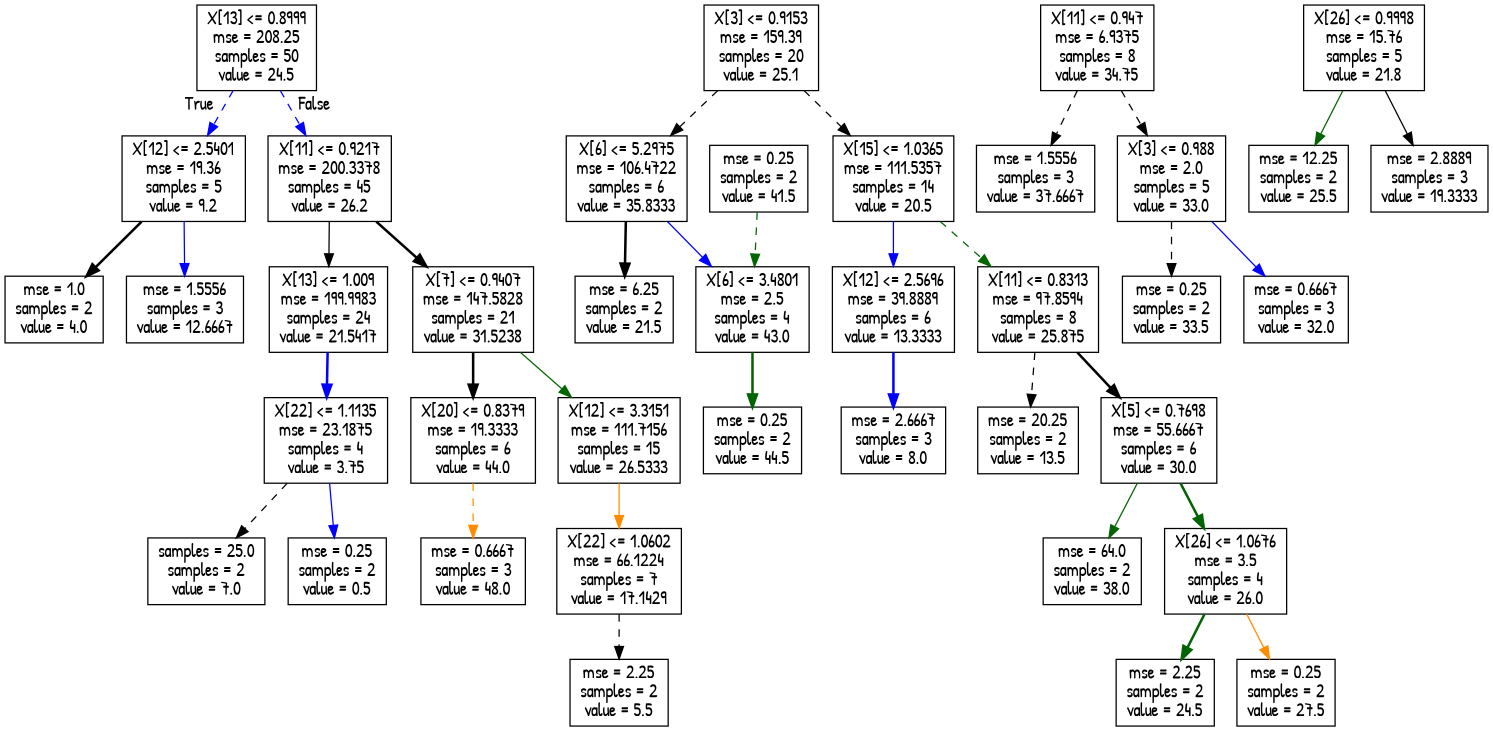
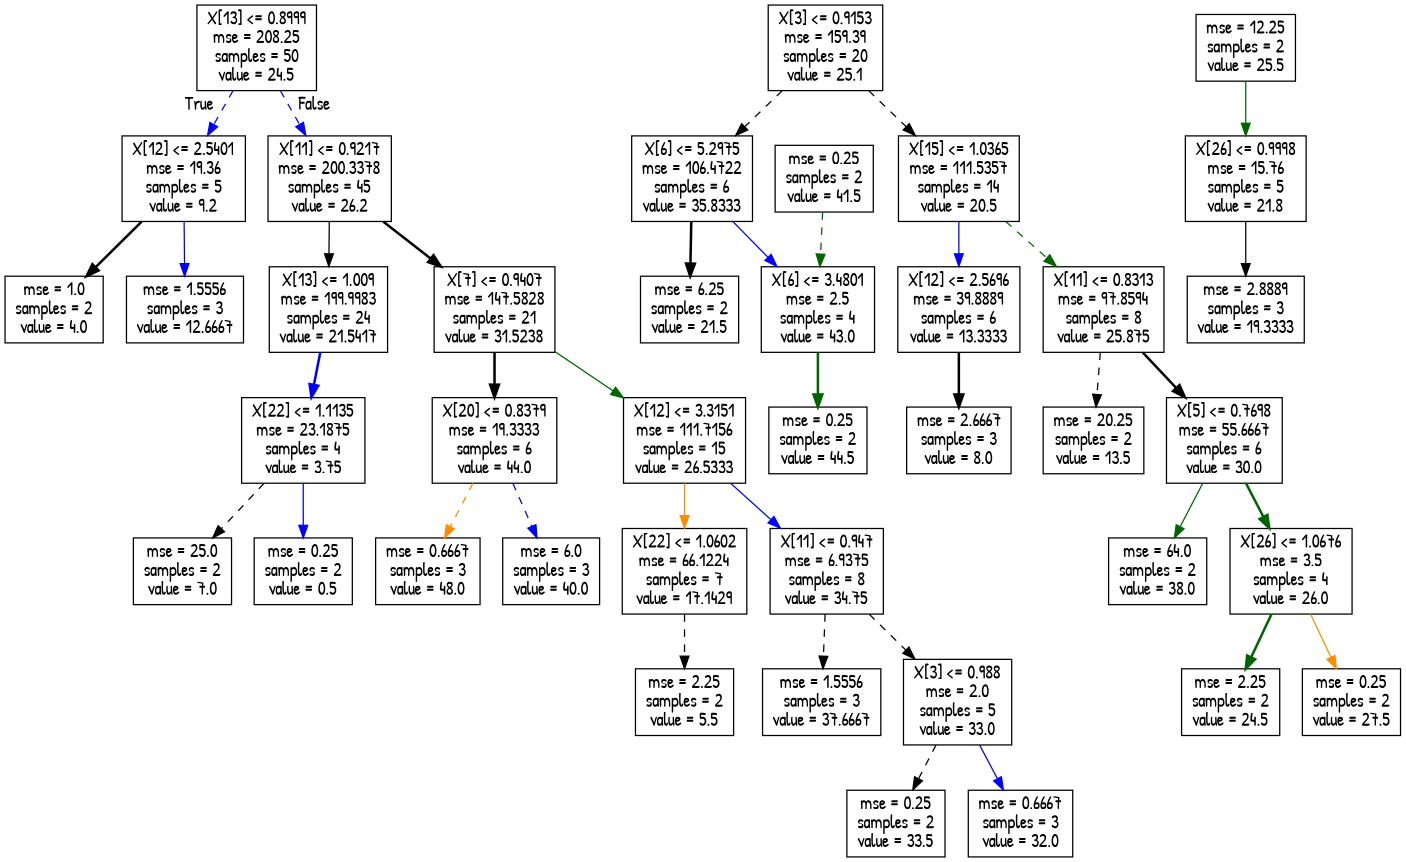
(1332, 112) -> (1246, 102)
(893, 373) -> (959, 373)
none -> (751, 501)
(206, 571) -> (182, 571)
none -> (551, 571)
